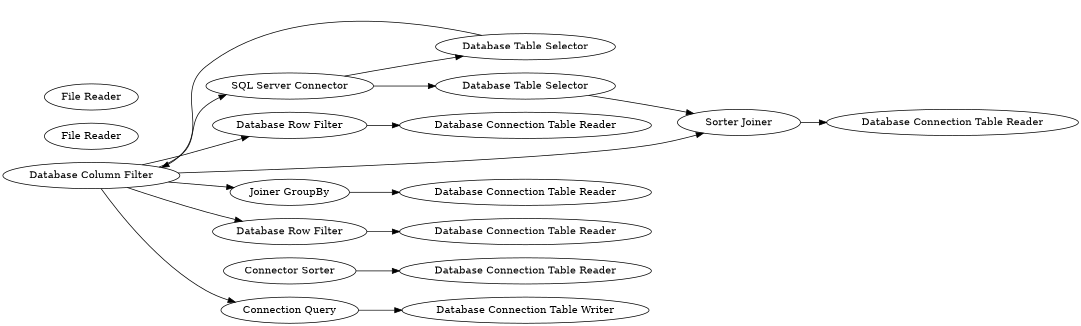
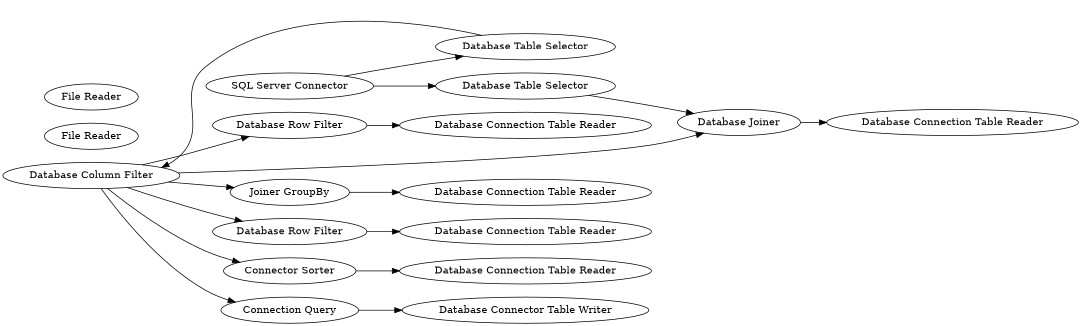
(197, 116) -> (167, 230)
(739, 122) -> (739, 122)
(525, 310) -> (525, 310)
